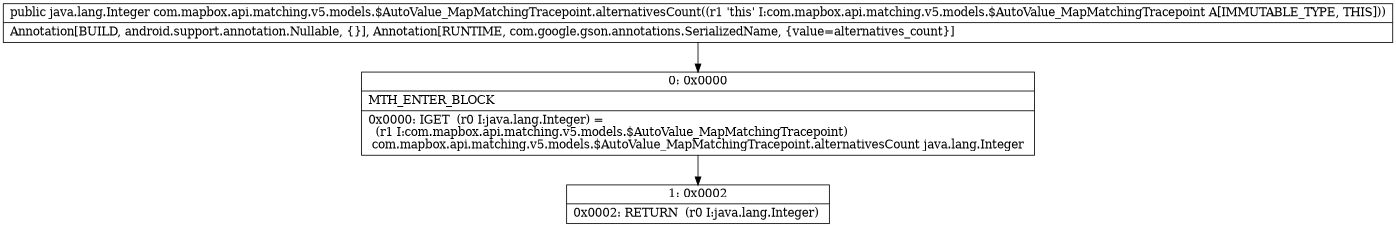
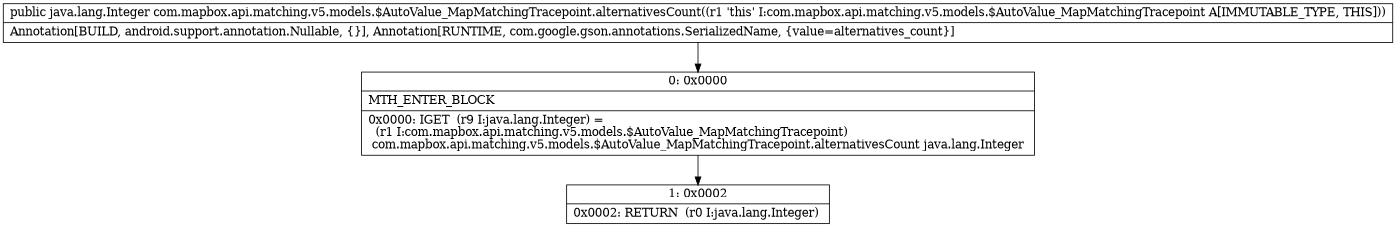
(488, 120) -> (488, 120)
